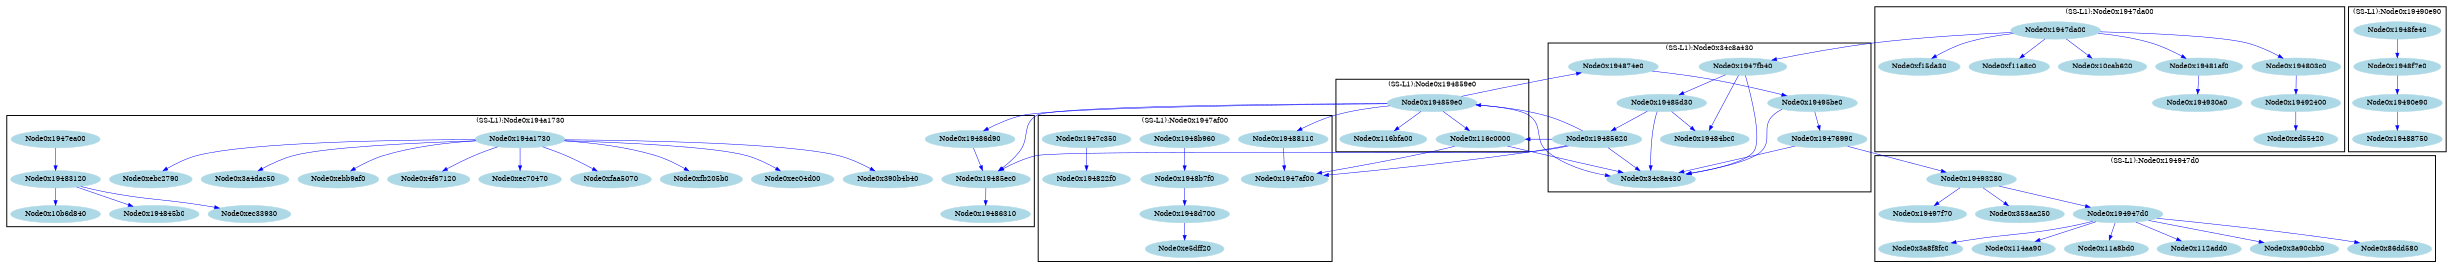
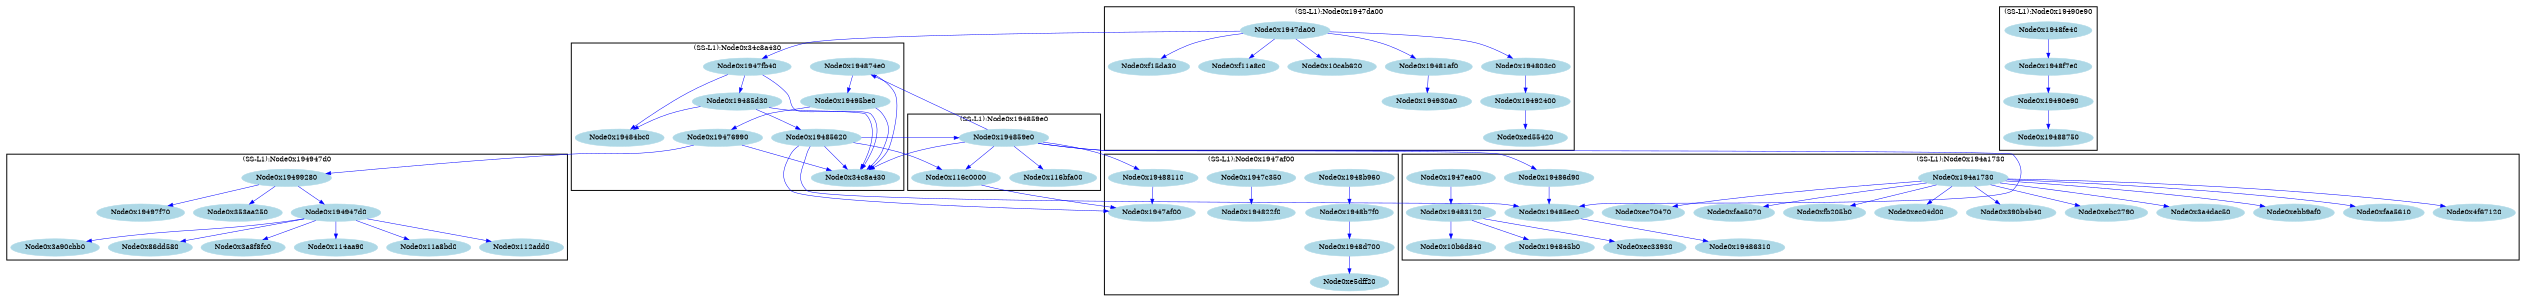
(1566, 160) -> (896, 119)
(1972, 179) -> (287, 178)
none -> (2384, 213)
